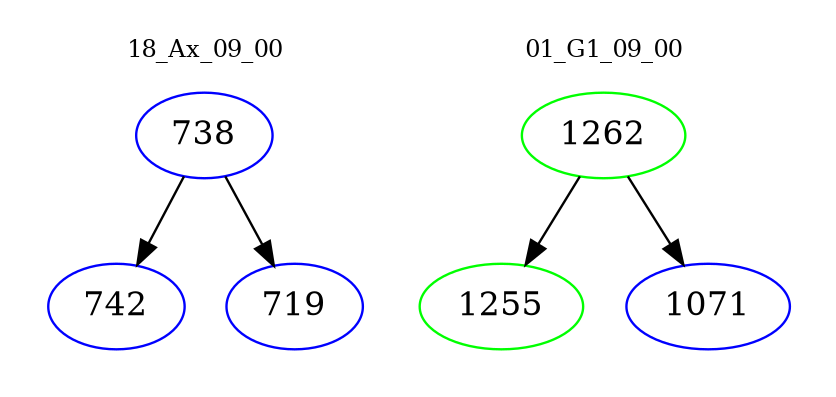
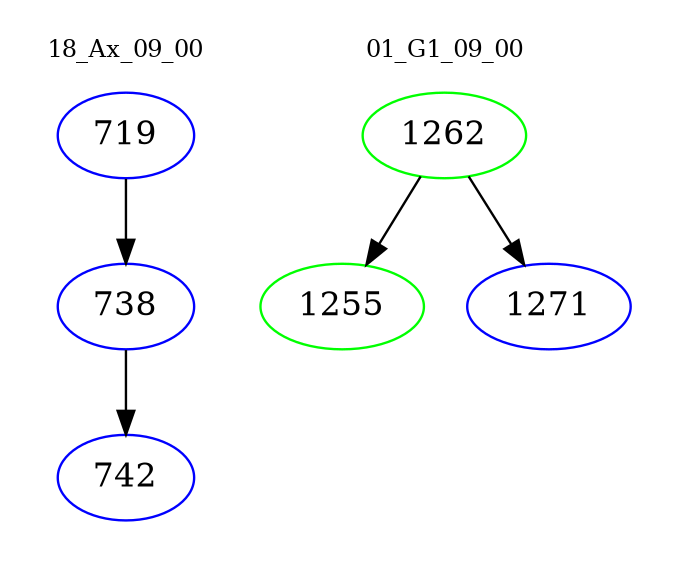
(244, 210) -> (126, 209)
(708, 307) -> (549, 307)
